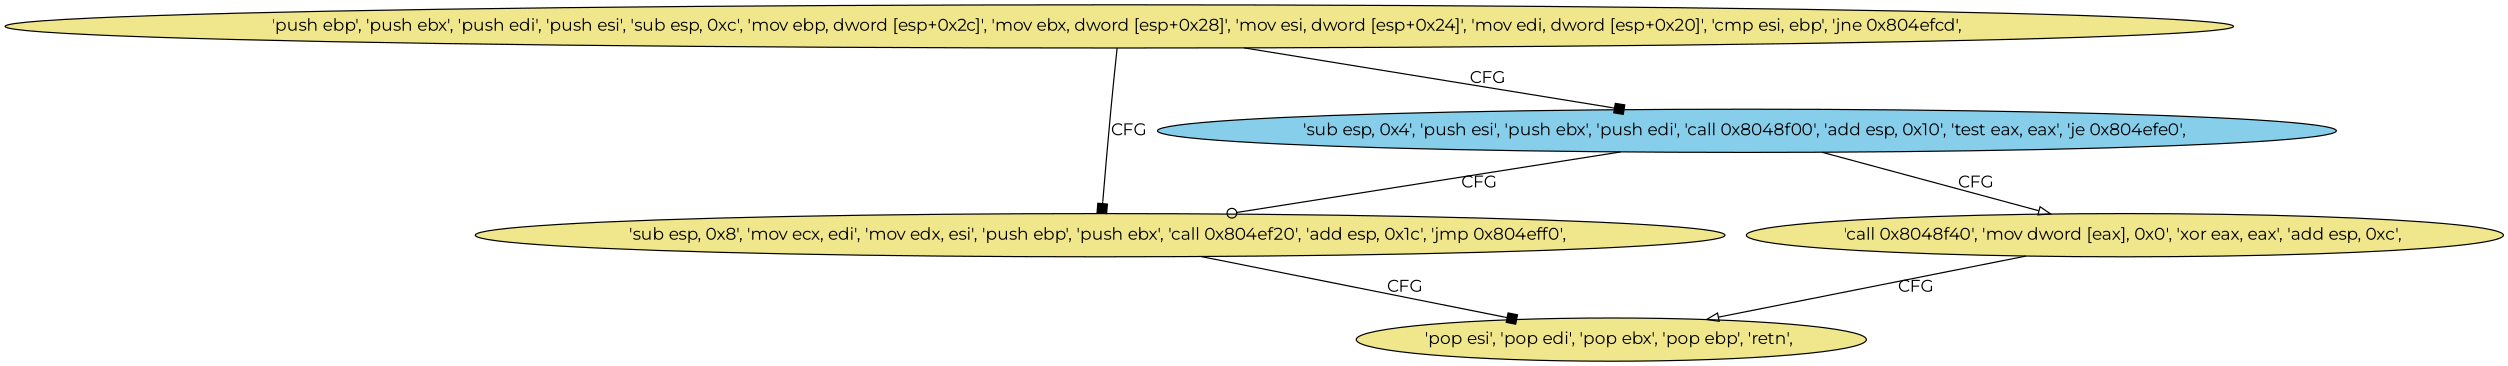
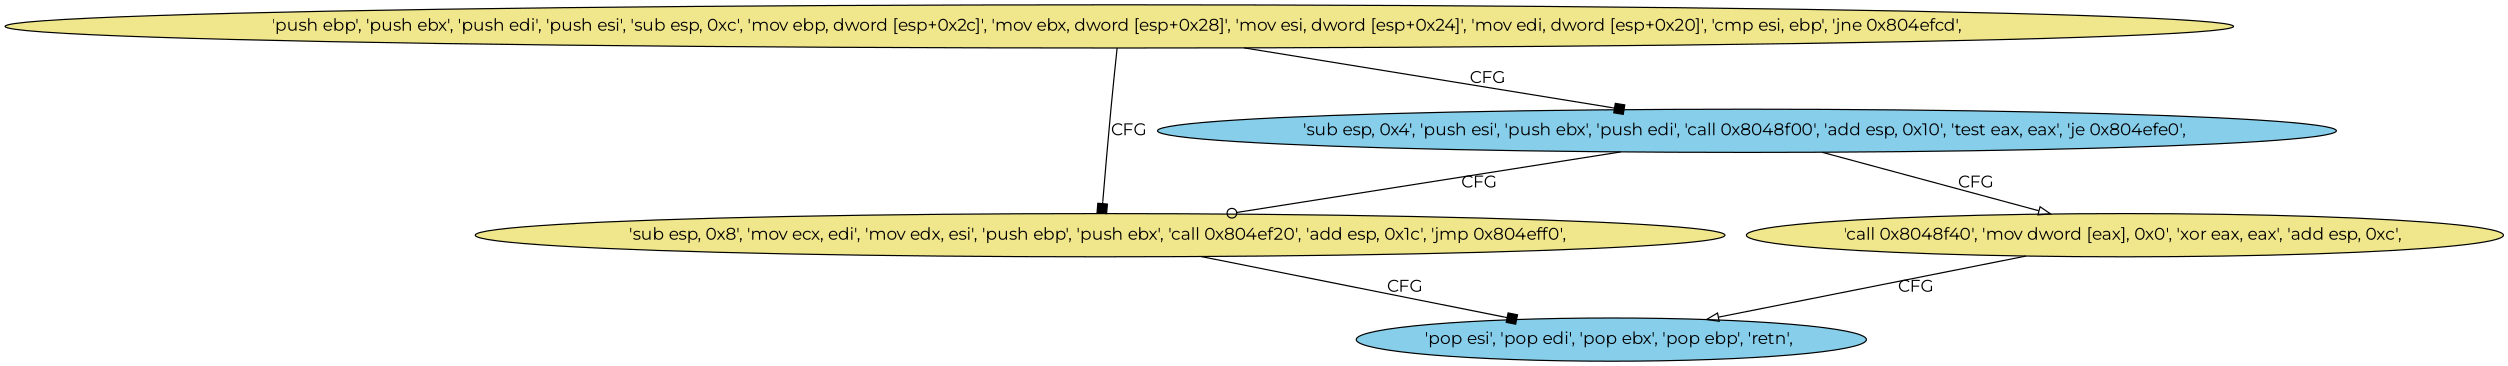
(1611, 340) -> (1611, 340)
